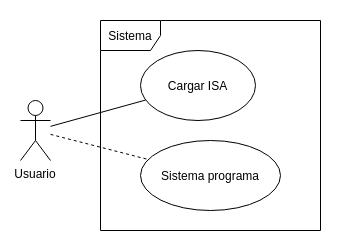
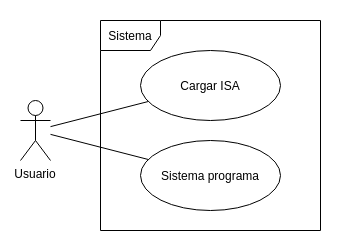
(198, 86) -> (211, 86)
(98, 147) -> (98, 147)
